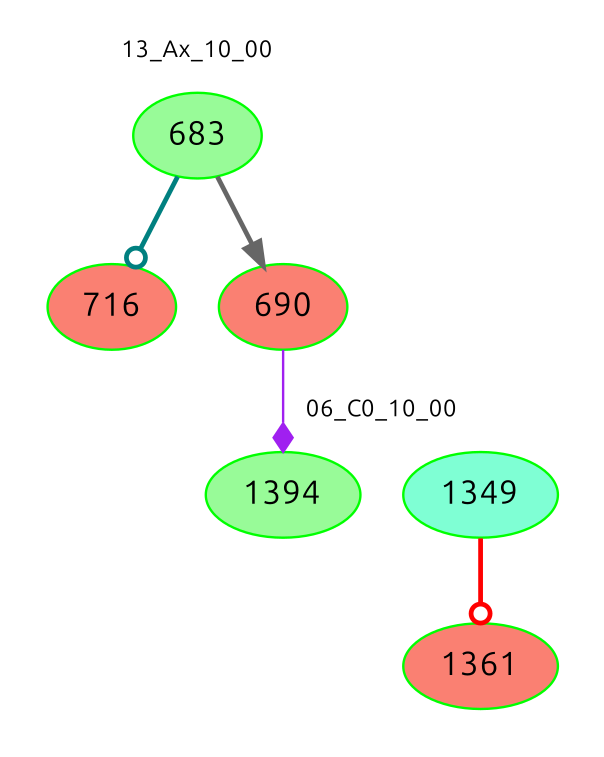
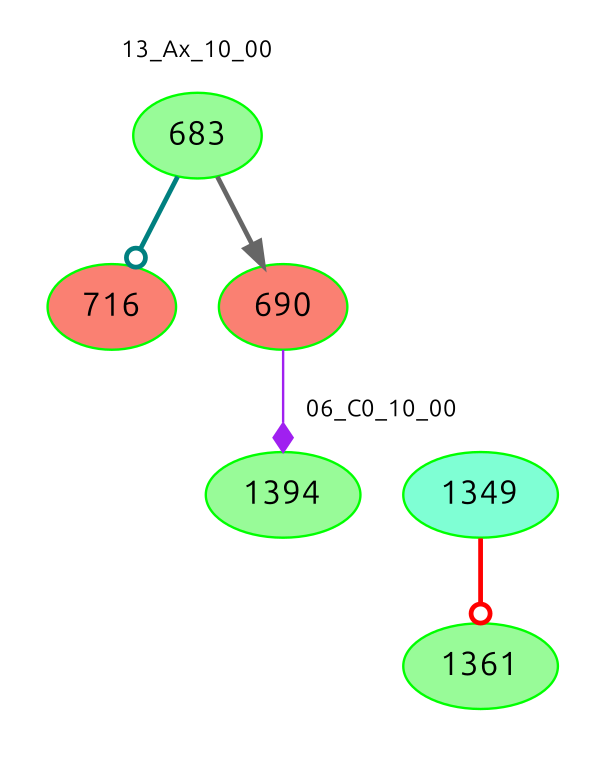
(481, 666) -> (481, 666)
